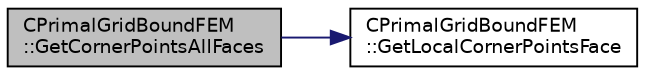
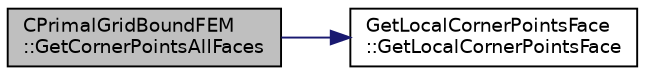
(494, 38) -> (494, 38)
